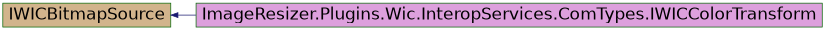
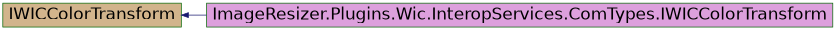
(87, 15) -> (92, 15)
